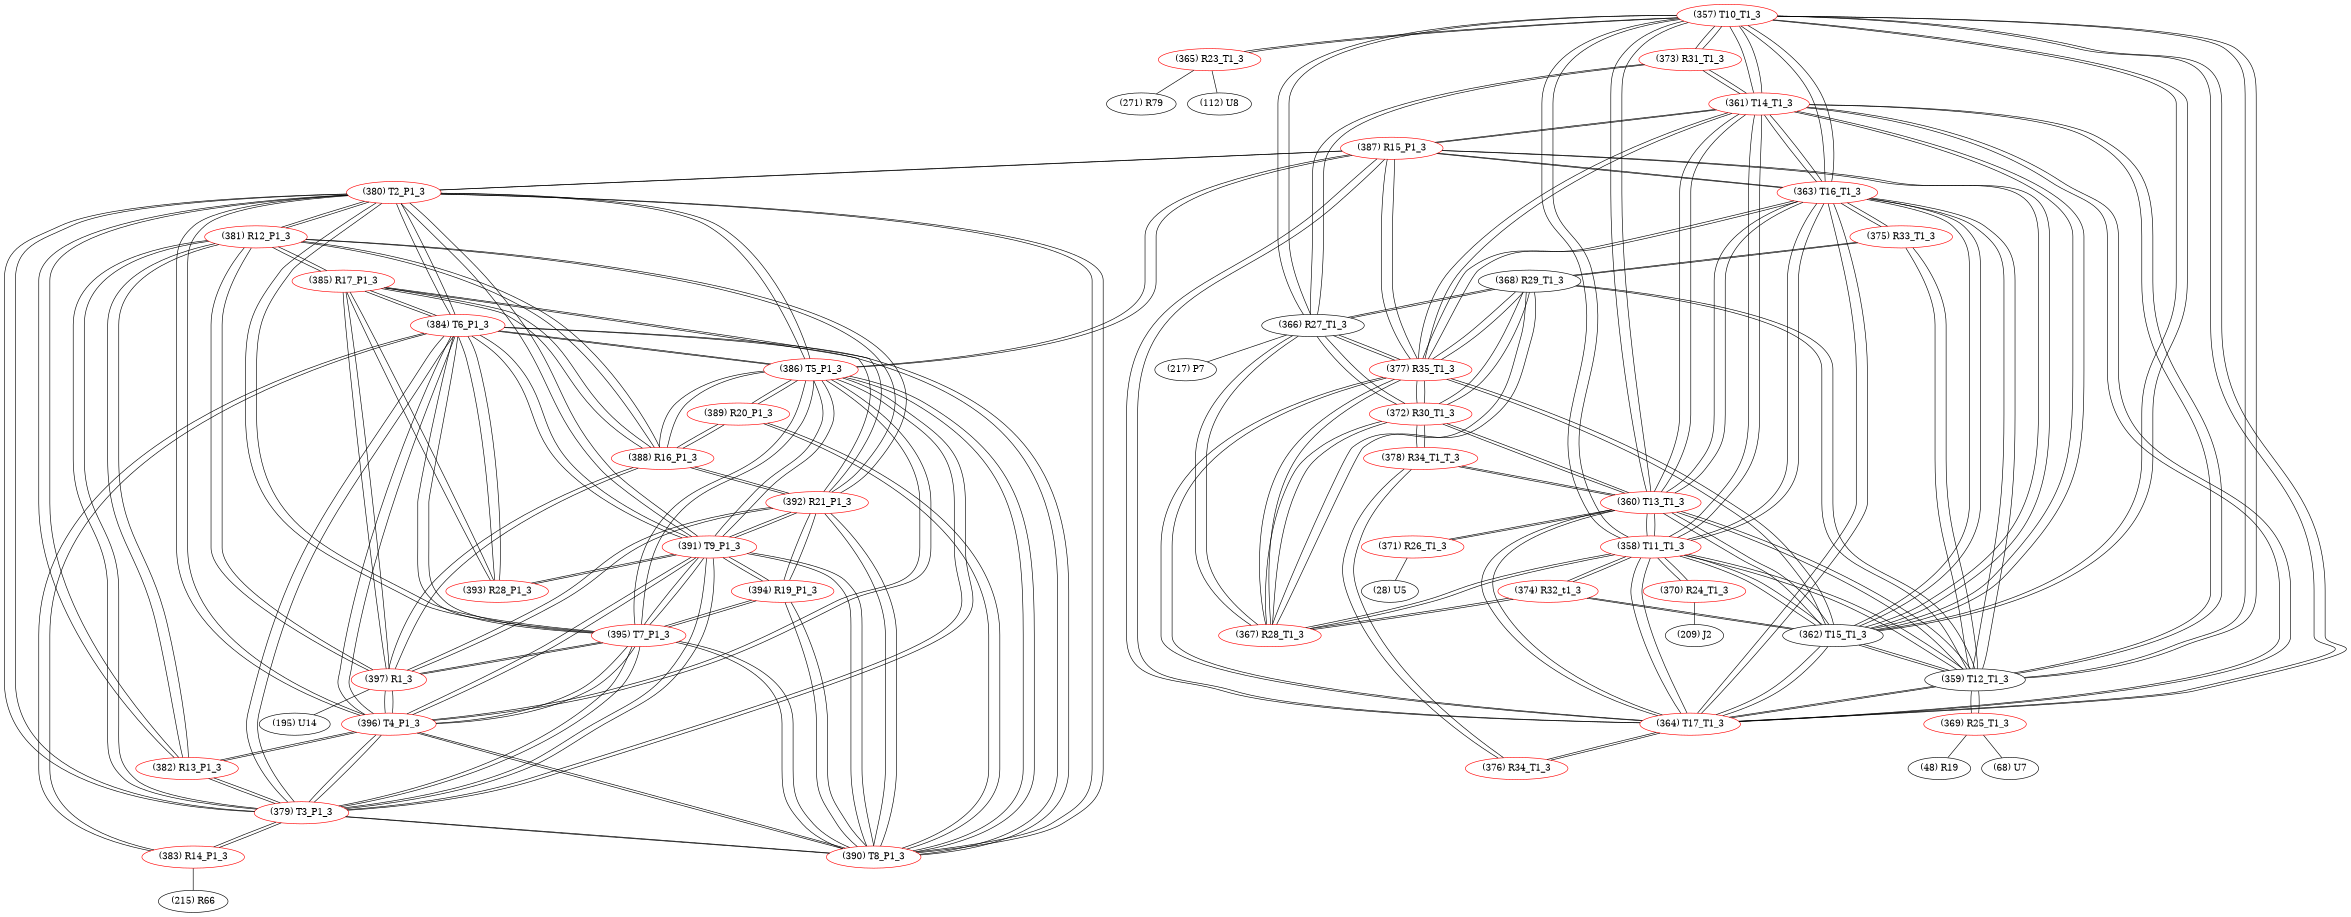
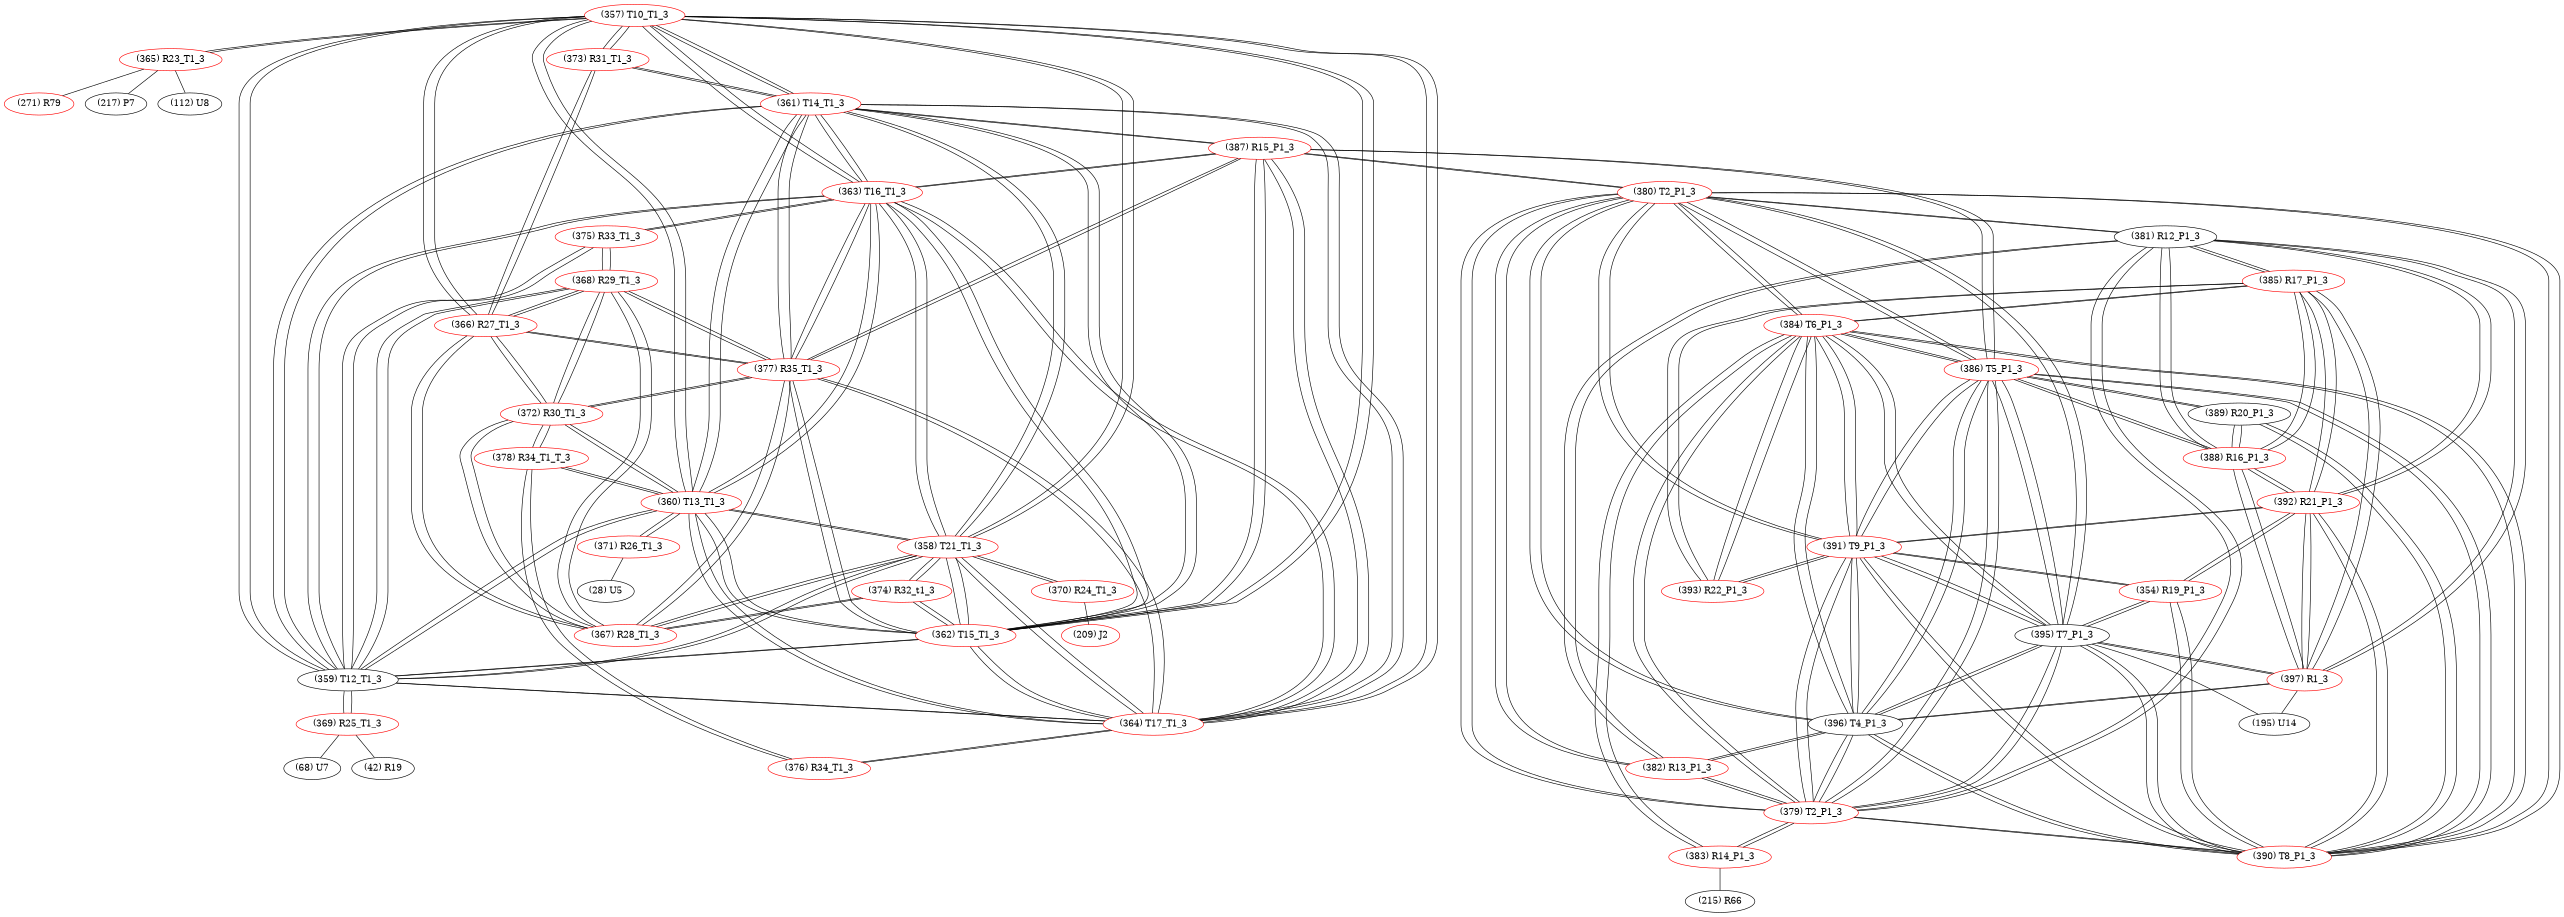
(1141, 104) -> (39, 104)
(256, 237) -> (2165, 237)
(1530, 281) -> (606, 281)
(1313, 325) -> (486, 325)
(1247, 348) -> (143, 82)
(738, 414) -> (2239, 414)
(1651, 547) -> (948, 547)
(497, 591) -> (1713, 591)
(783, 591) -> (2170, 591)
(639, 636) -> (2062, 636)
(1694, 636) -> (1091, 636)
(1833, 636) -> (966, 636)
none -> (2169, 670)
(389, 724) -> (1855, 724)
(1939, 768) -> (383, 768)
(301, 813) -> (1811, 813)
